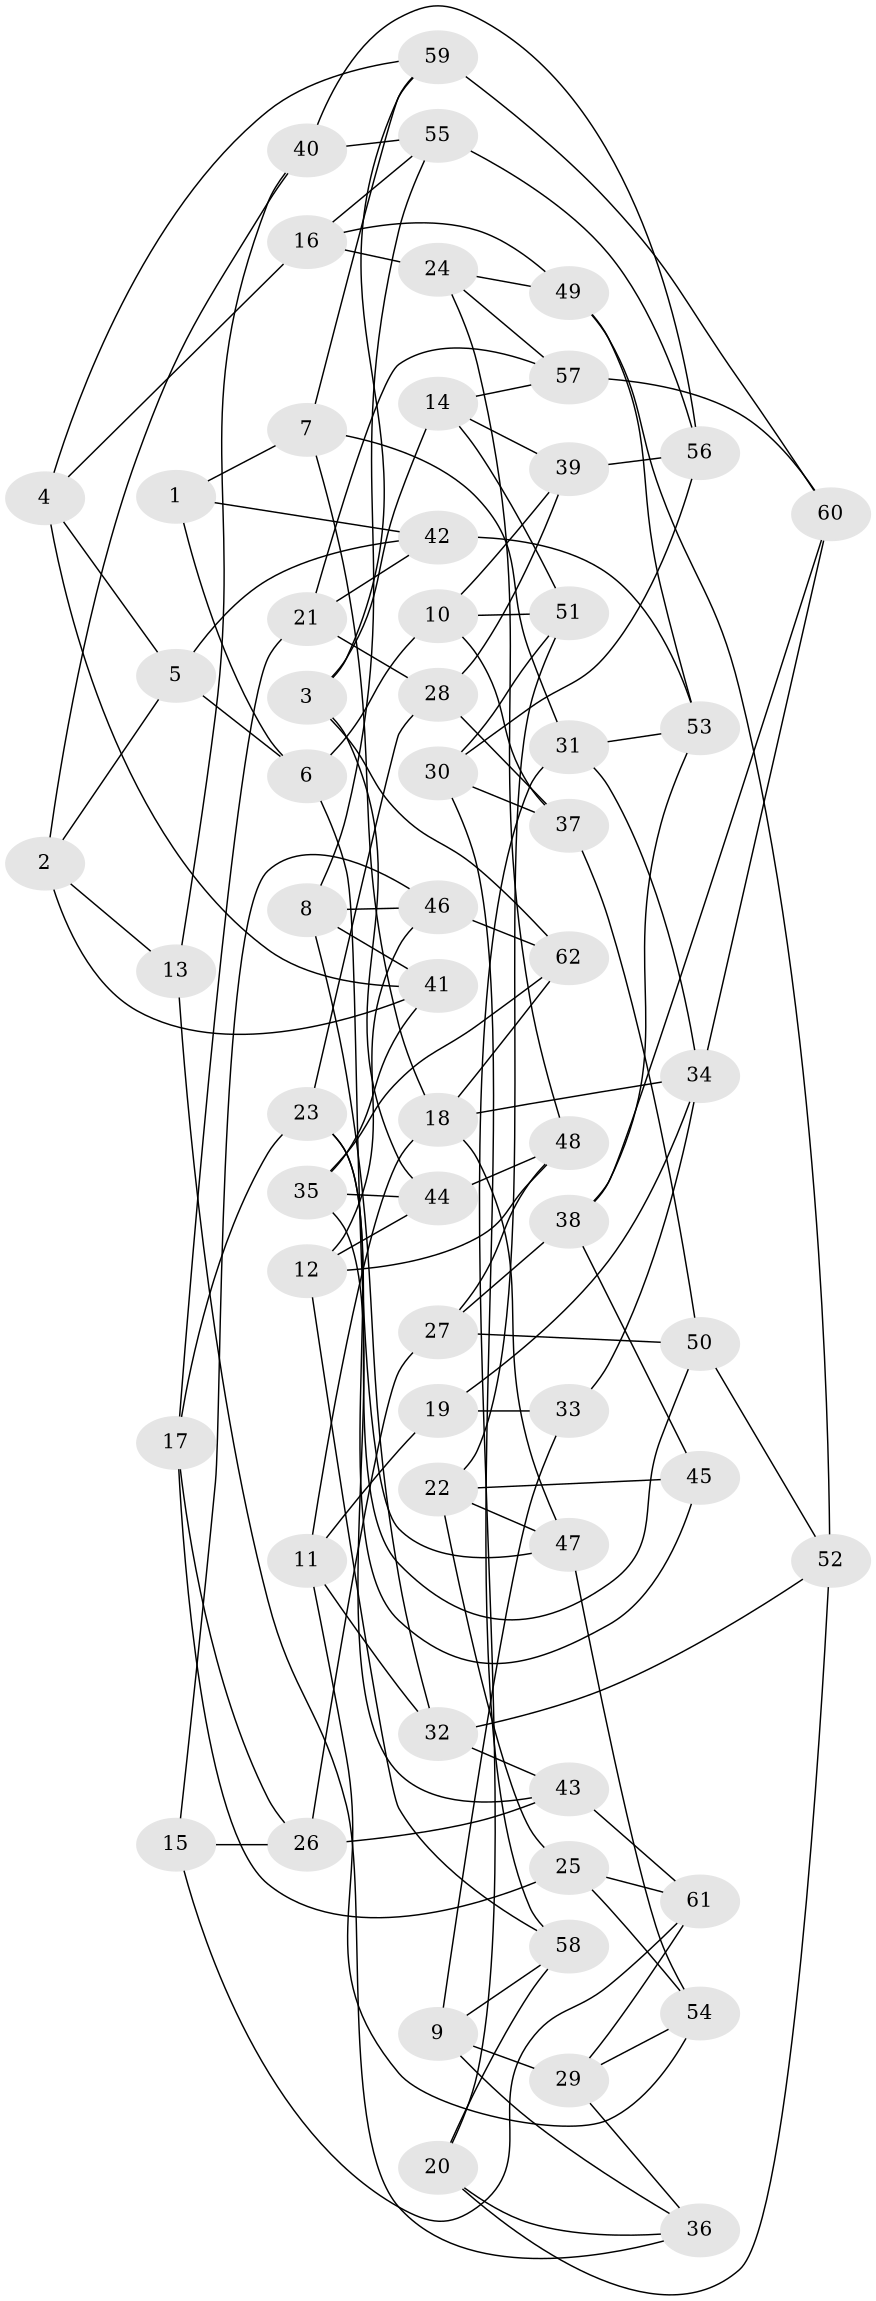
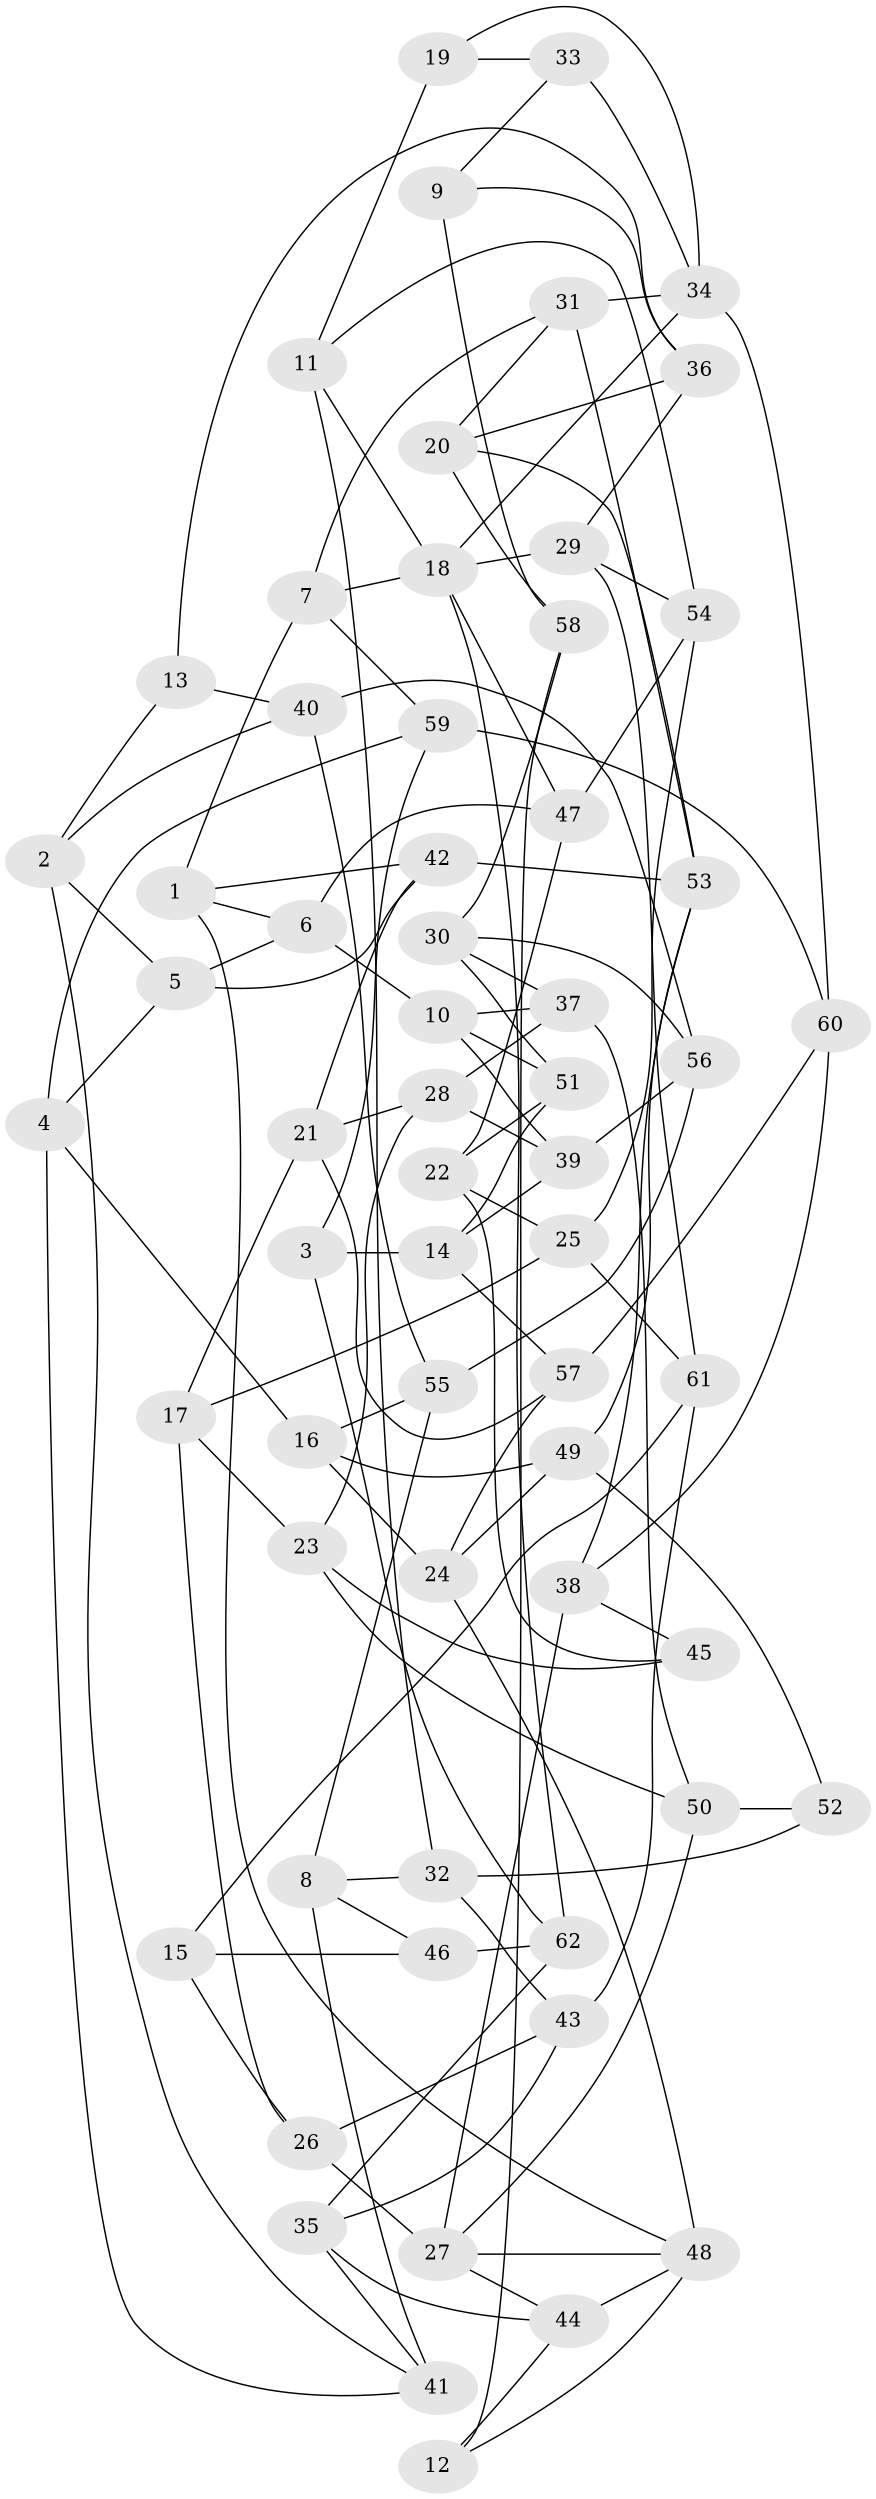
(371, 960) -> (510, 2291)
(373, 1132) -> none
none -> (227, 1677)
(504, 2057) -> (498, 560)
(786, 2087) -> (611, 514)
